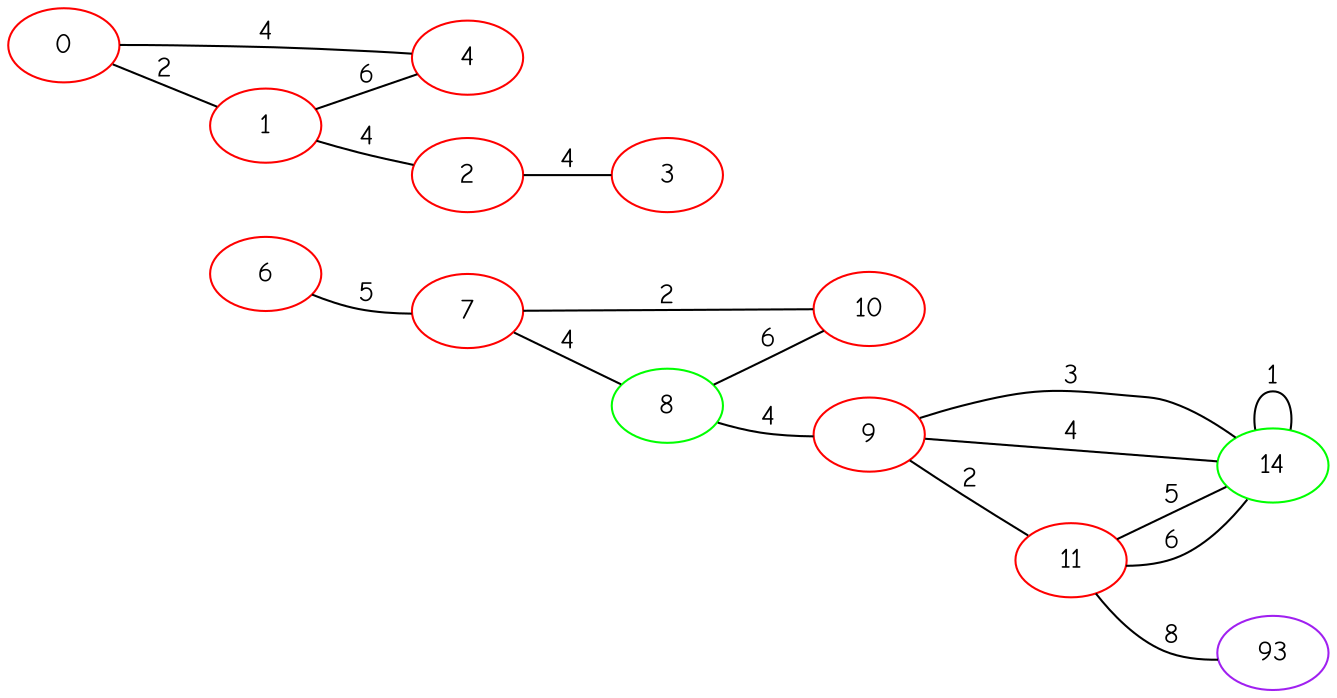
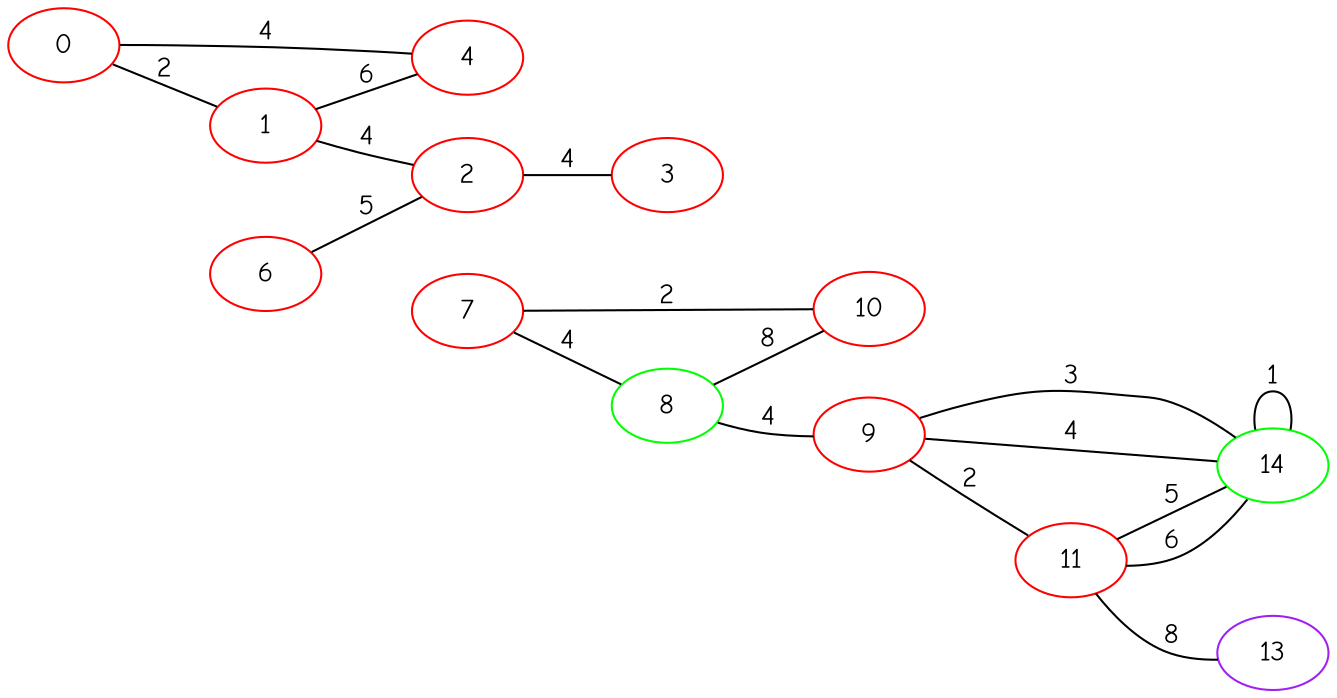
(361, 309) -> (367, 224)
(768, 339) -> (768, 339)
(1273, 653) -> (1273, 653)
